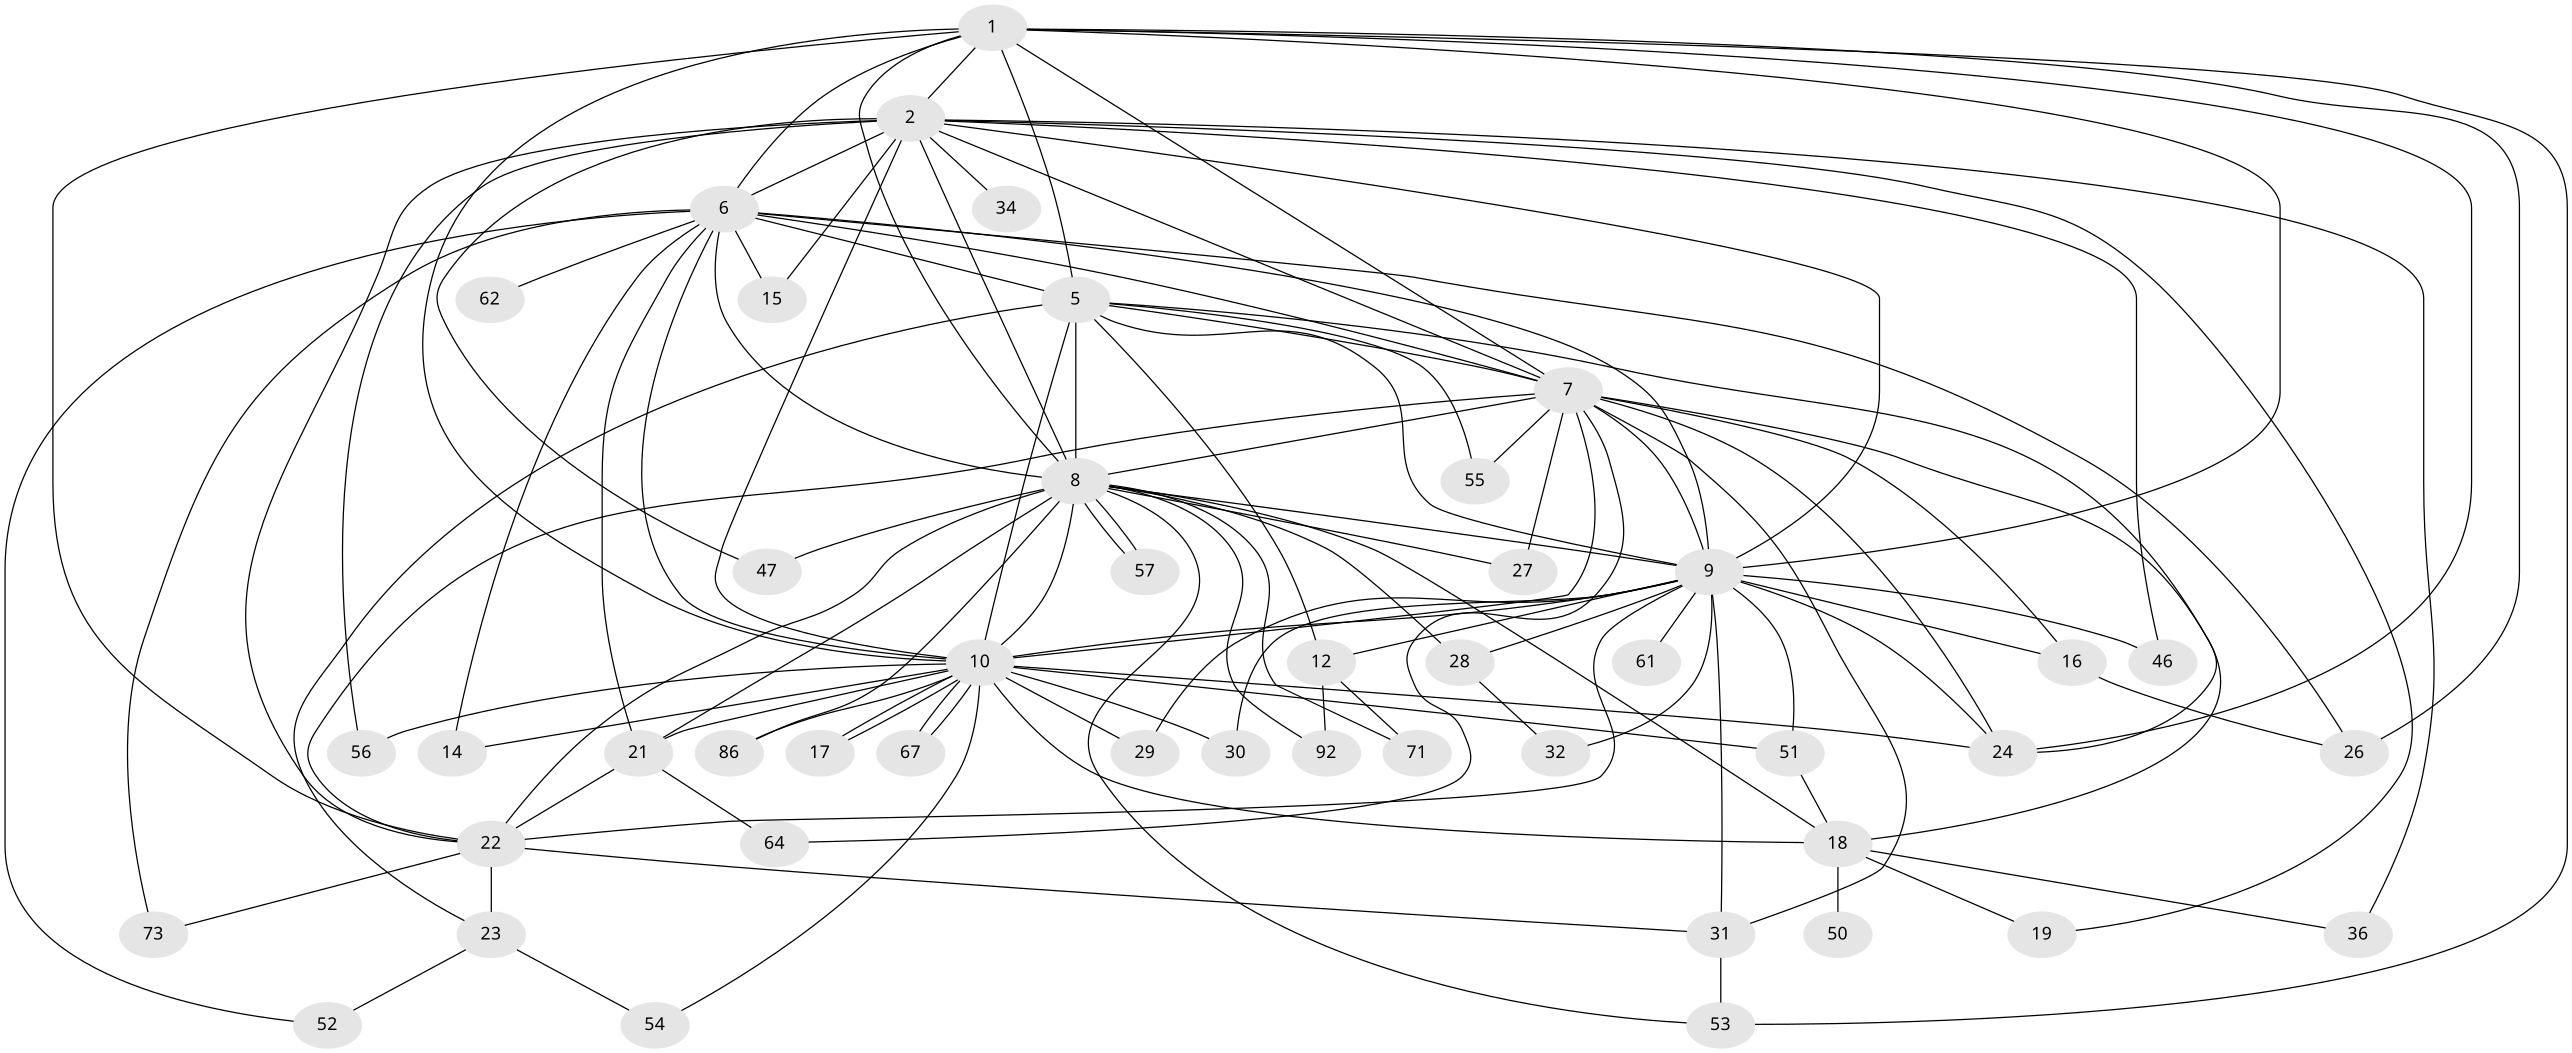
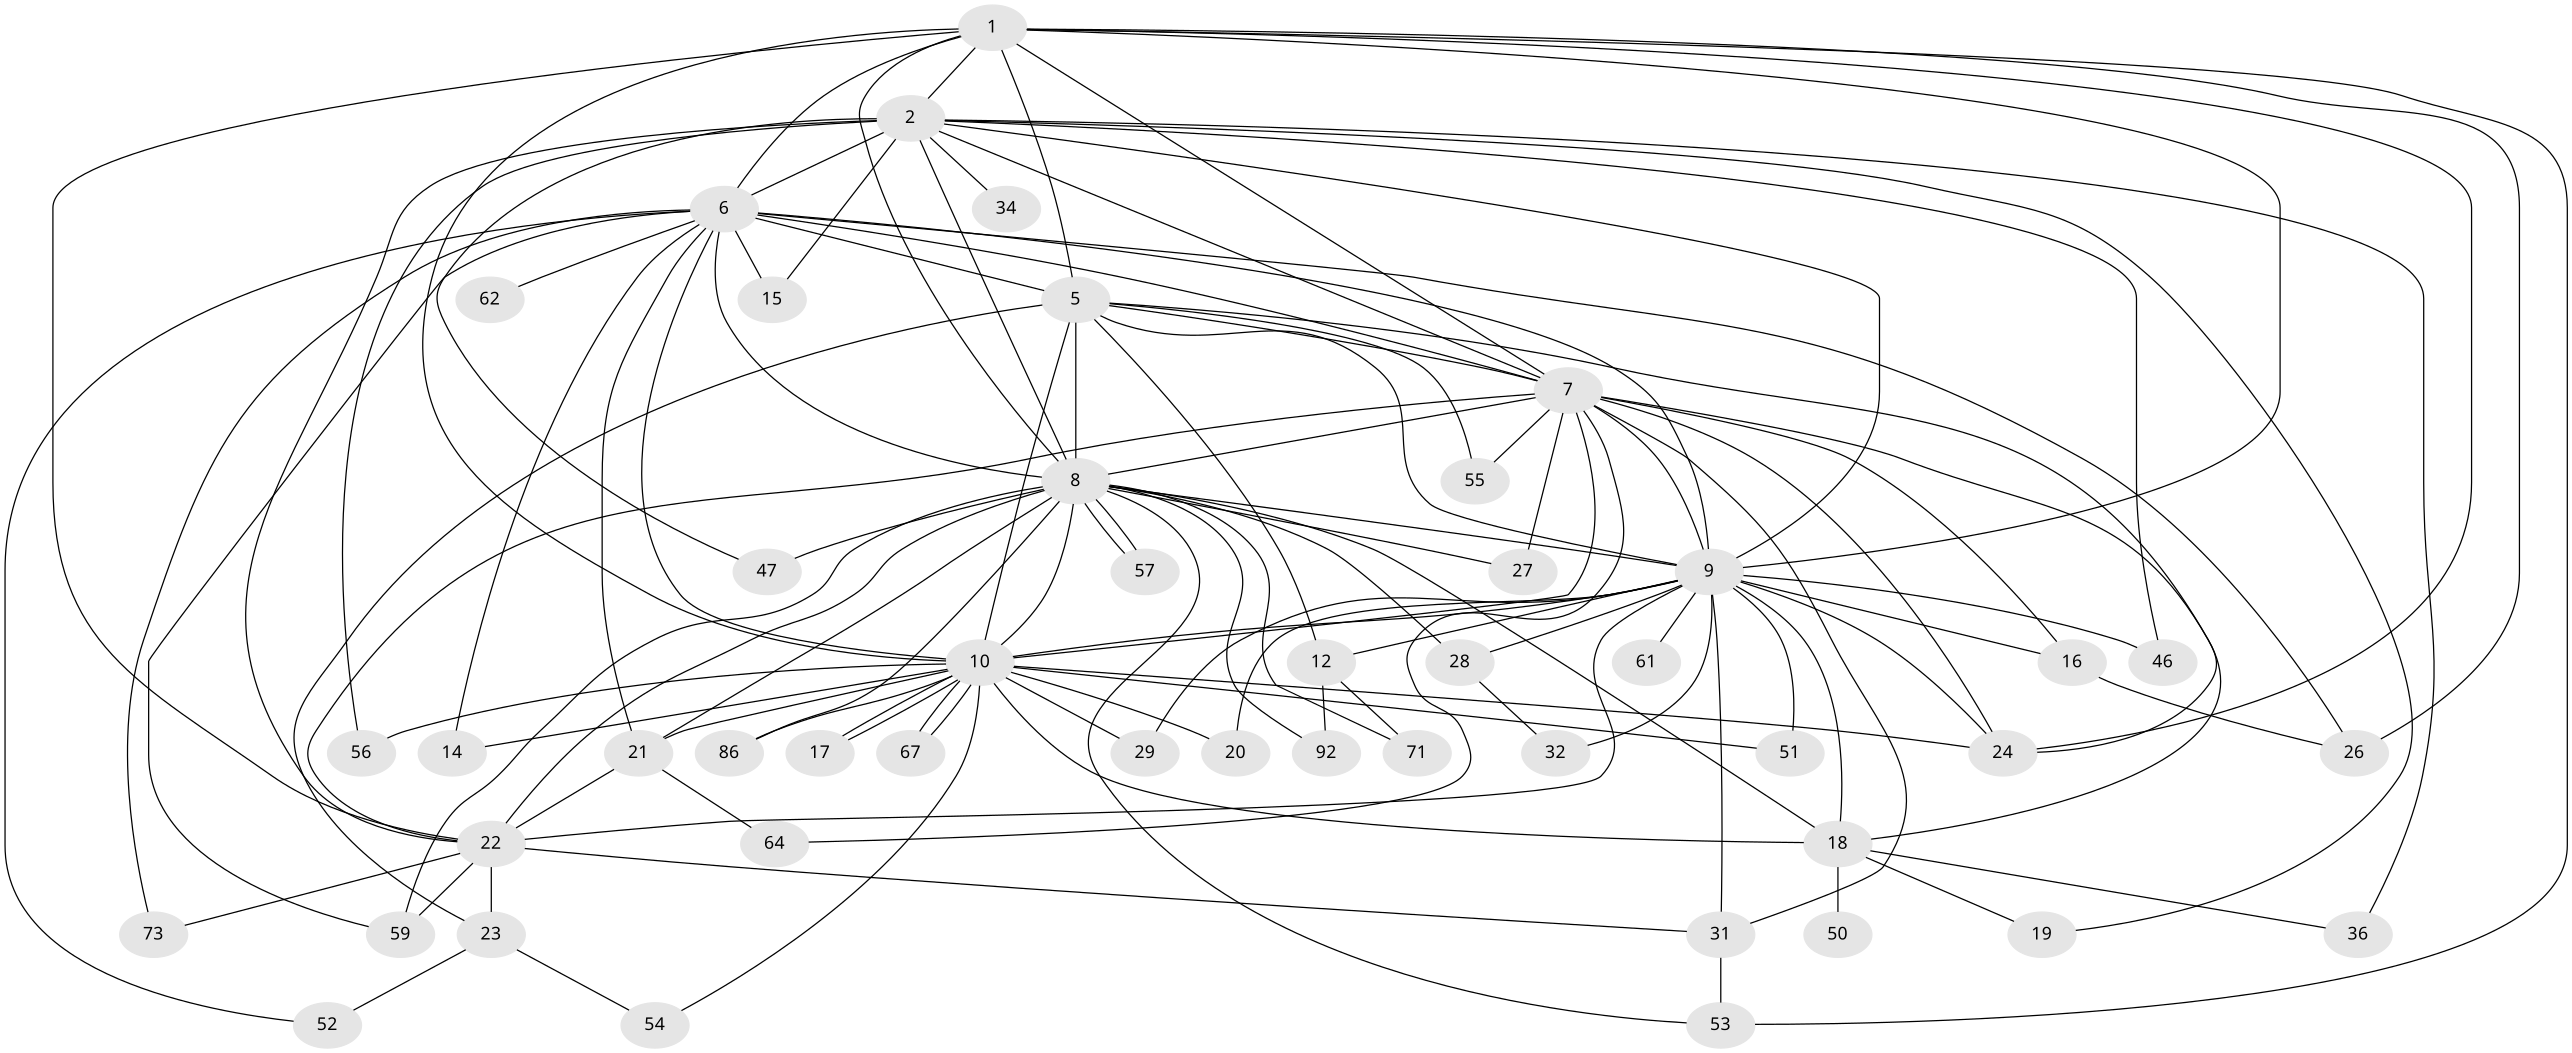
(752, 474) -> none
(1236, 753) -> (1236, 753)
(1814, 799) -> (1827, 685)
none -> (401, 935)
